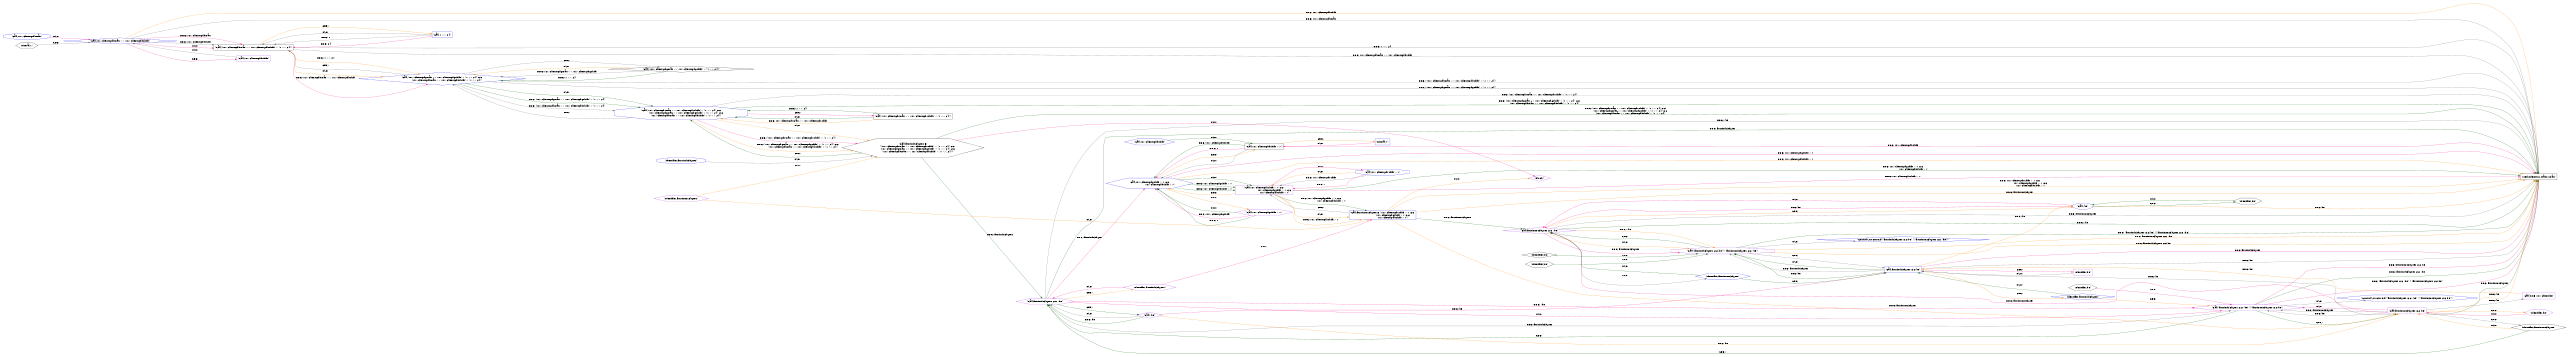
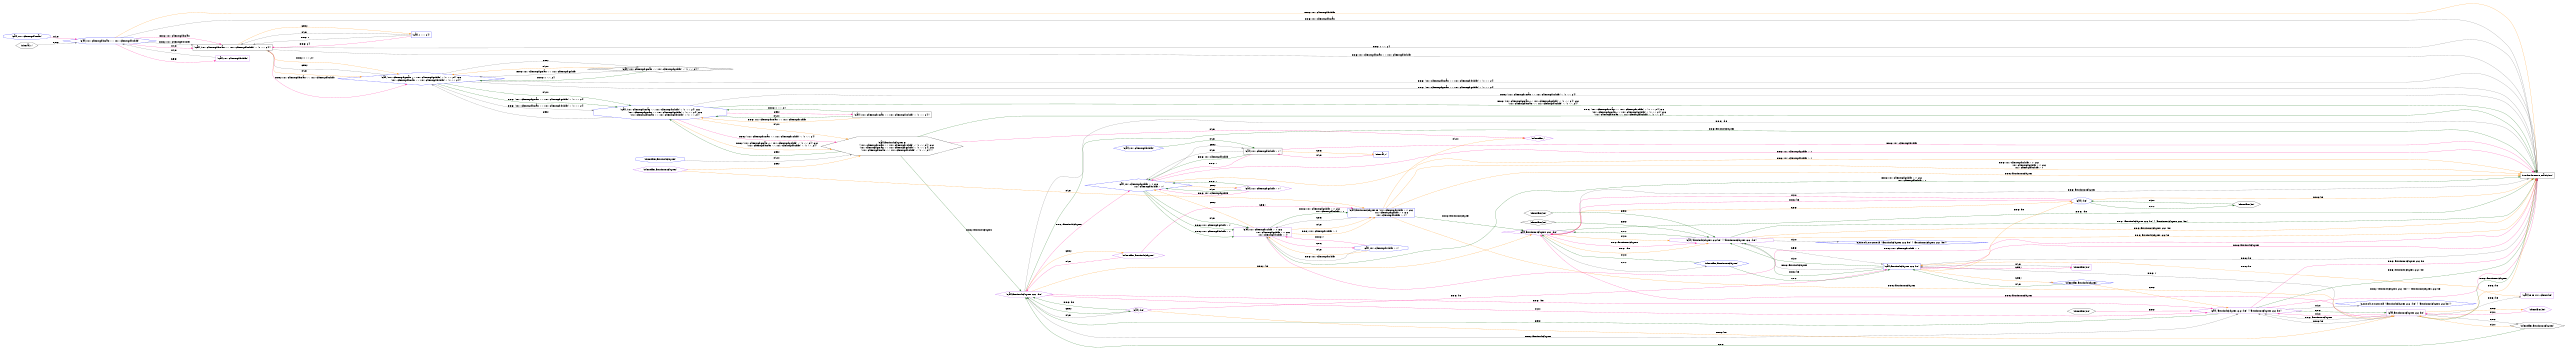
(120, 41) -> (110, 41)
(1204, 158) -> (1193, 152)
(2539, 177) -> (2537, 175)
(1540, 178) -> (1538, 138)
(1150, 183) -> (1139, 185)
none -> (1281, 267)
(2153, 277) -> (2152, 273)
